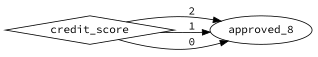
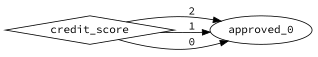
(261, 30) -> (261, 30)
